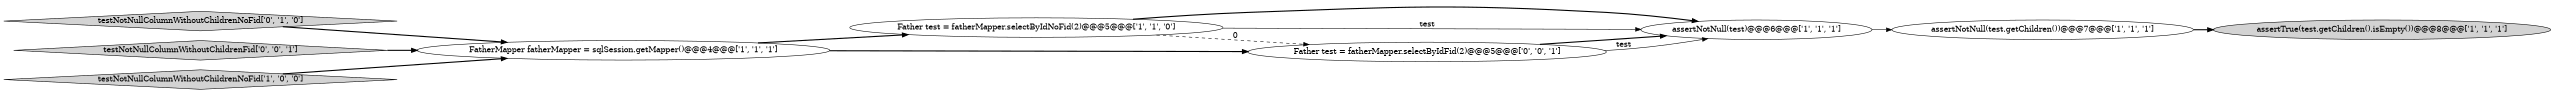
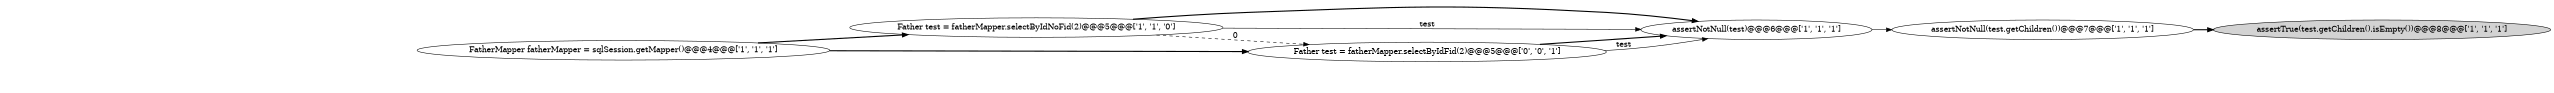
(200, 21) -> none
(200, 50) -> none
(200, 80) -> none
